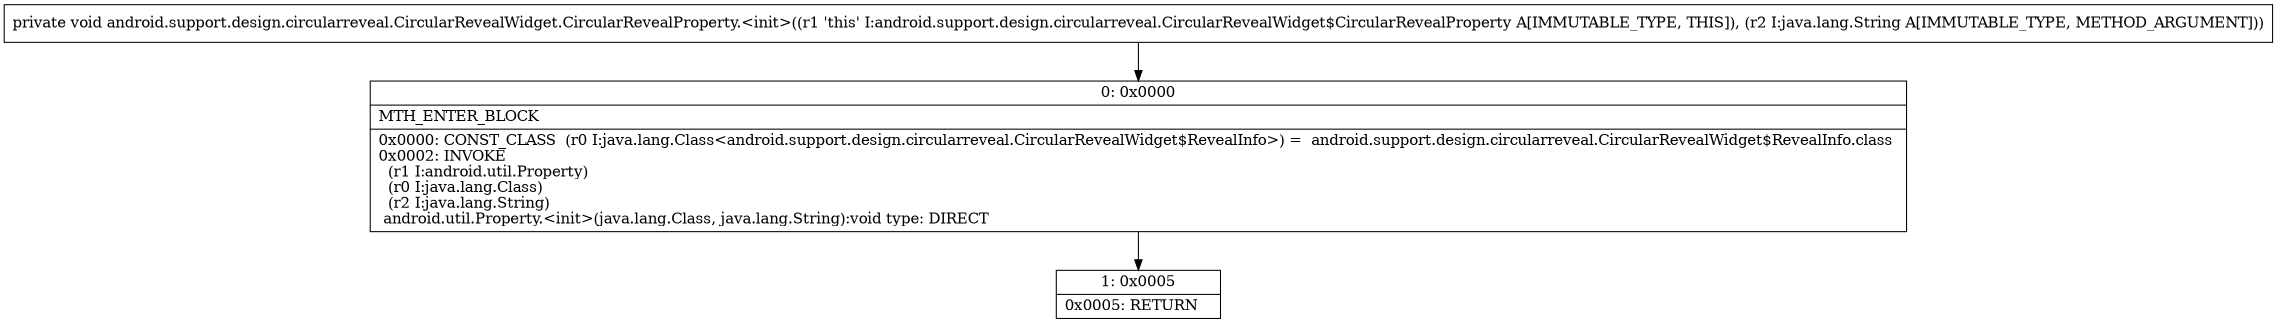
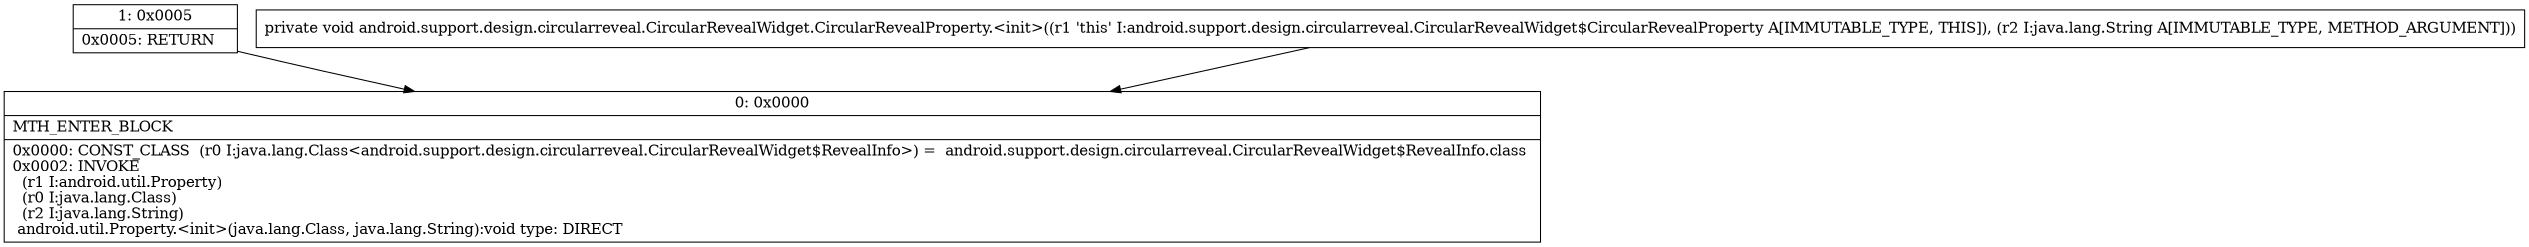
(1138, 246) -> (321, 71)
